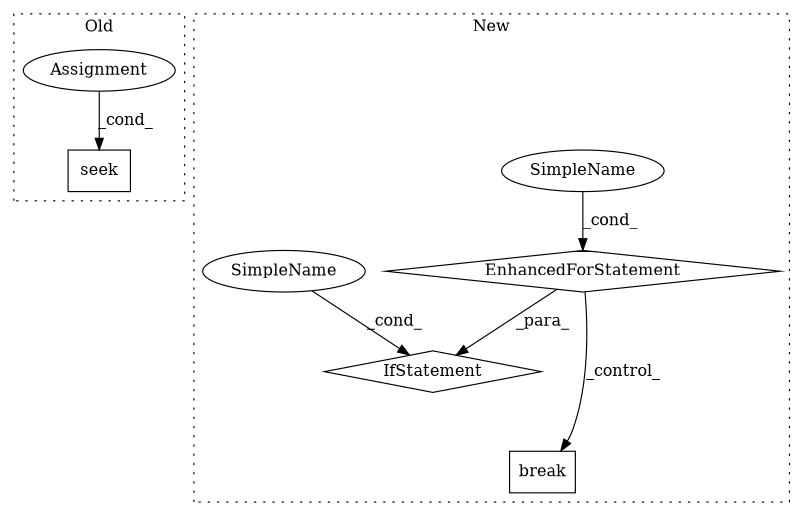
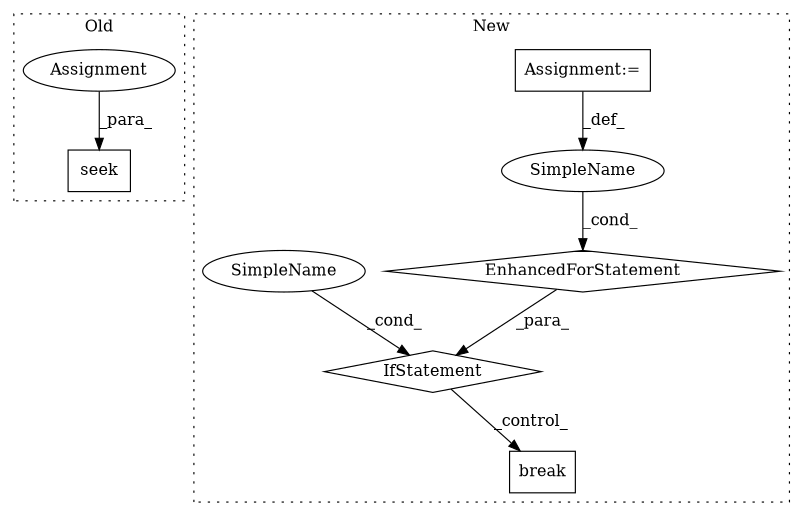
none -> (583, 70)
(126, 121) -> (126, 121)
(585, 368) -> (481, 416)
